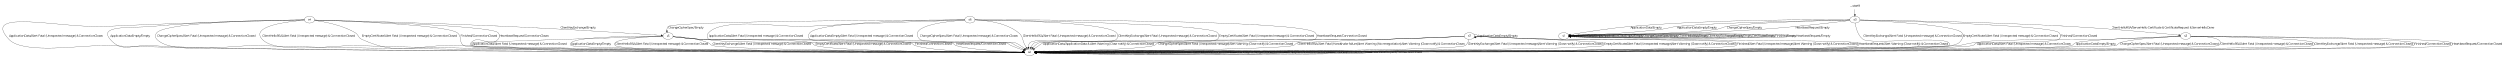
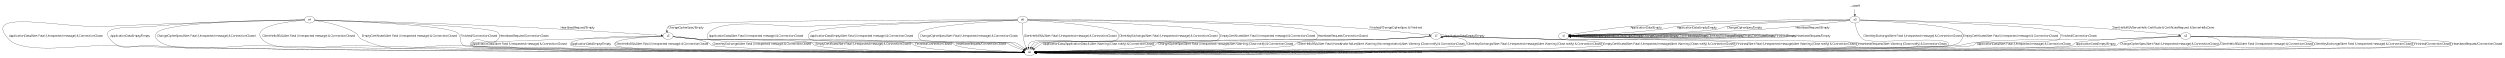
none -> (1229, 22)
(578, 28) -> (577, 28)
